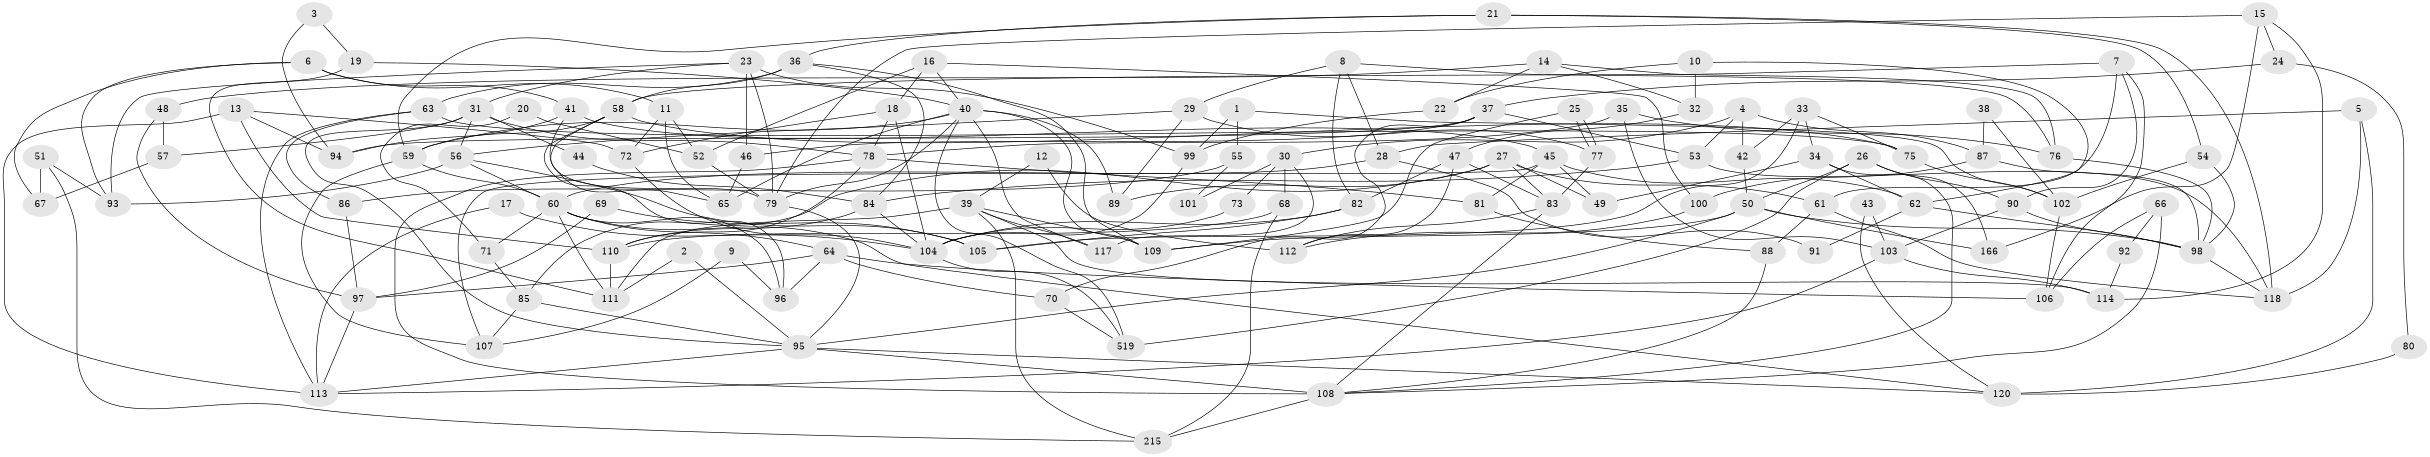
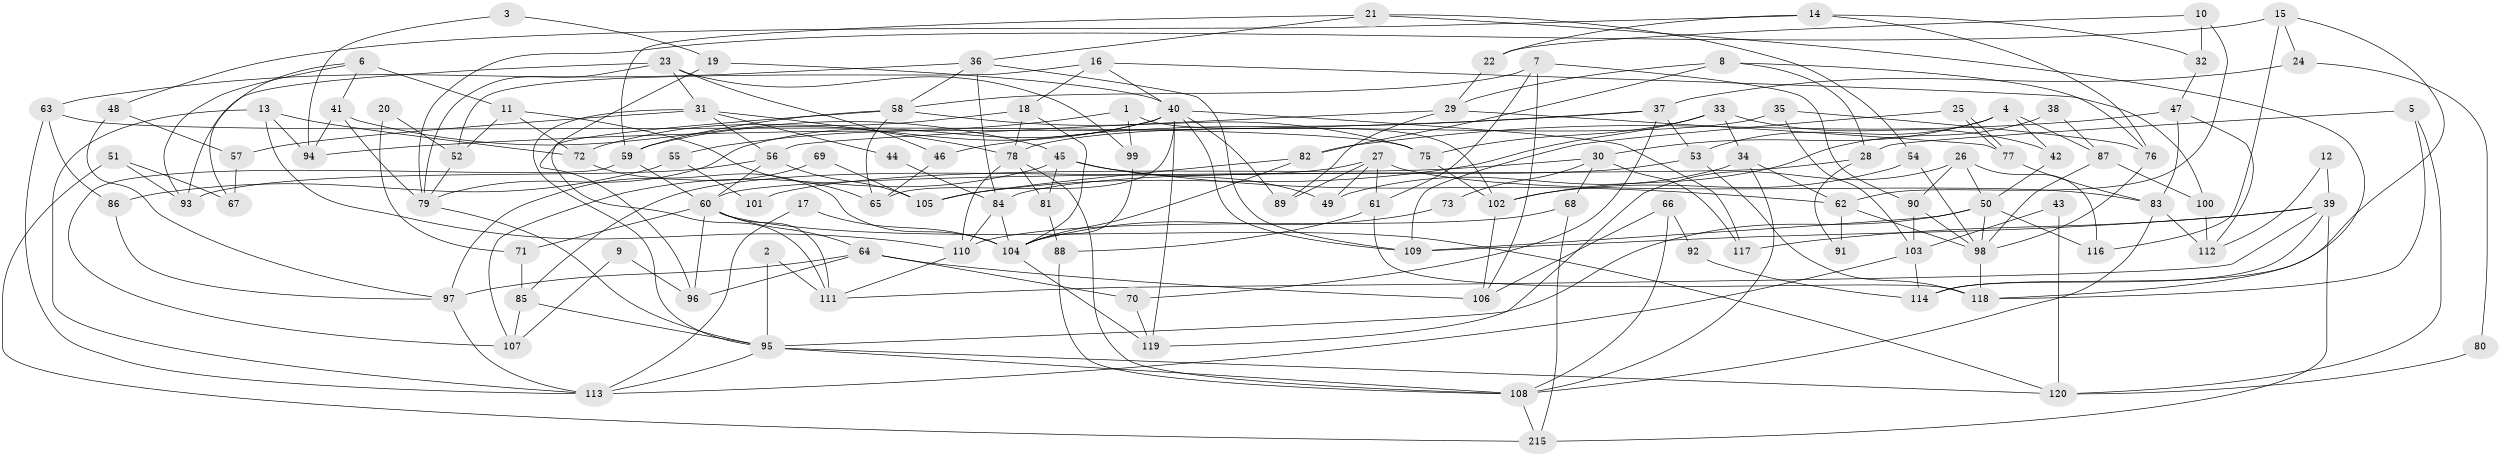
(1312, 124) -> (1470, 86)
(1990, 252) -> (2096, 252)
(1126, 347) -> (1151, 347)
